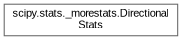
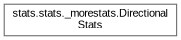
(91, 20) -> (90, 20)
